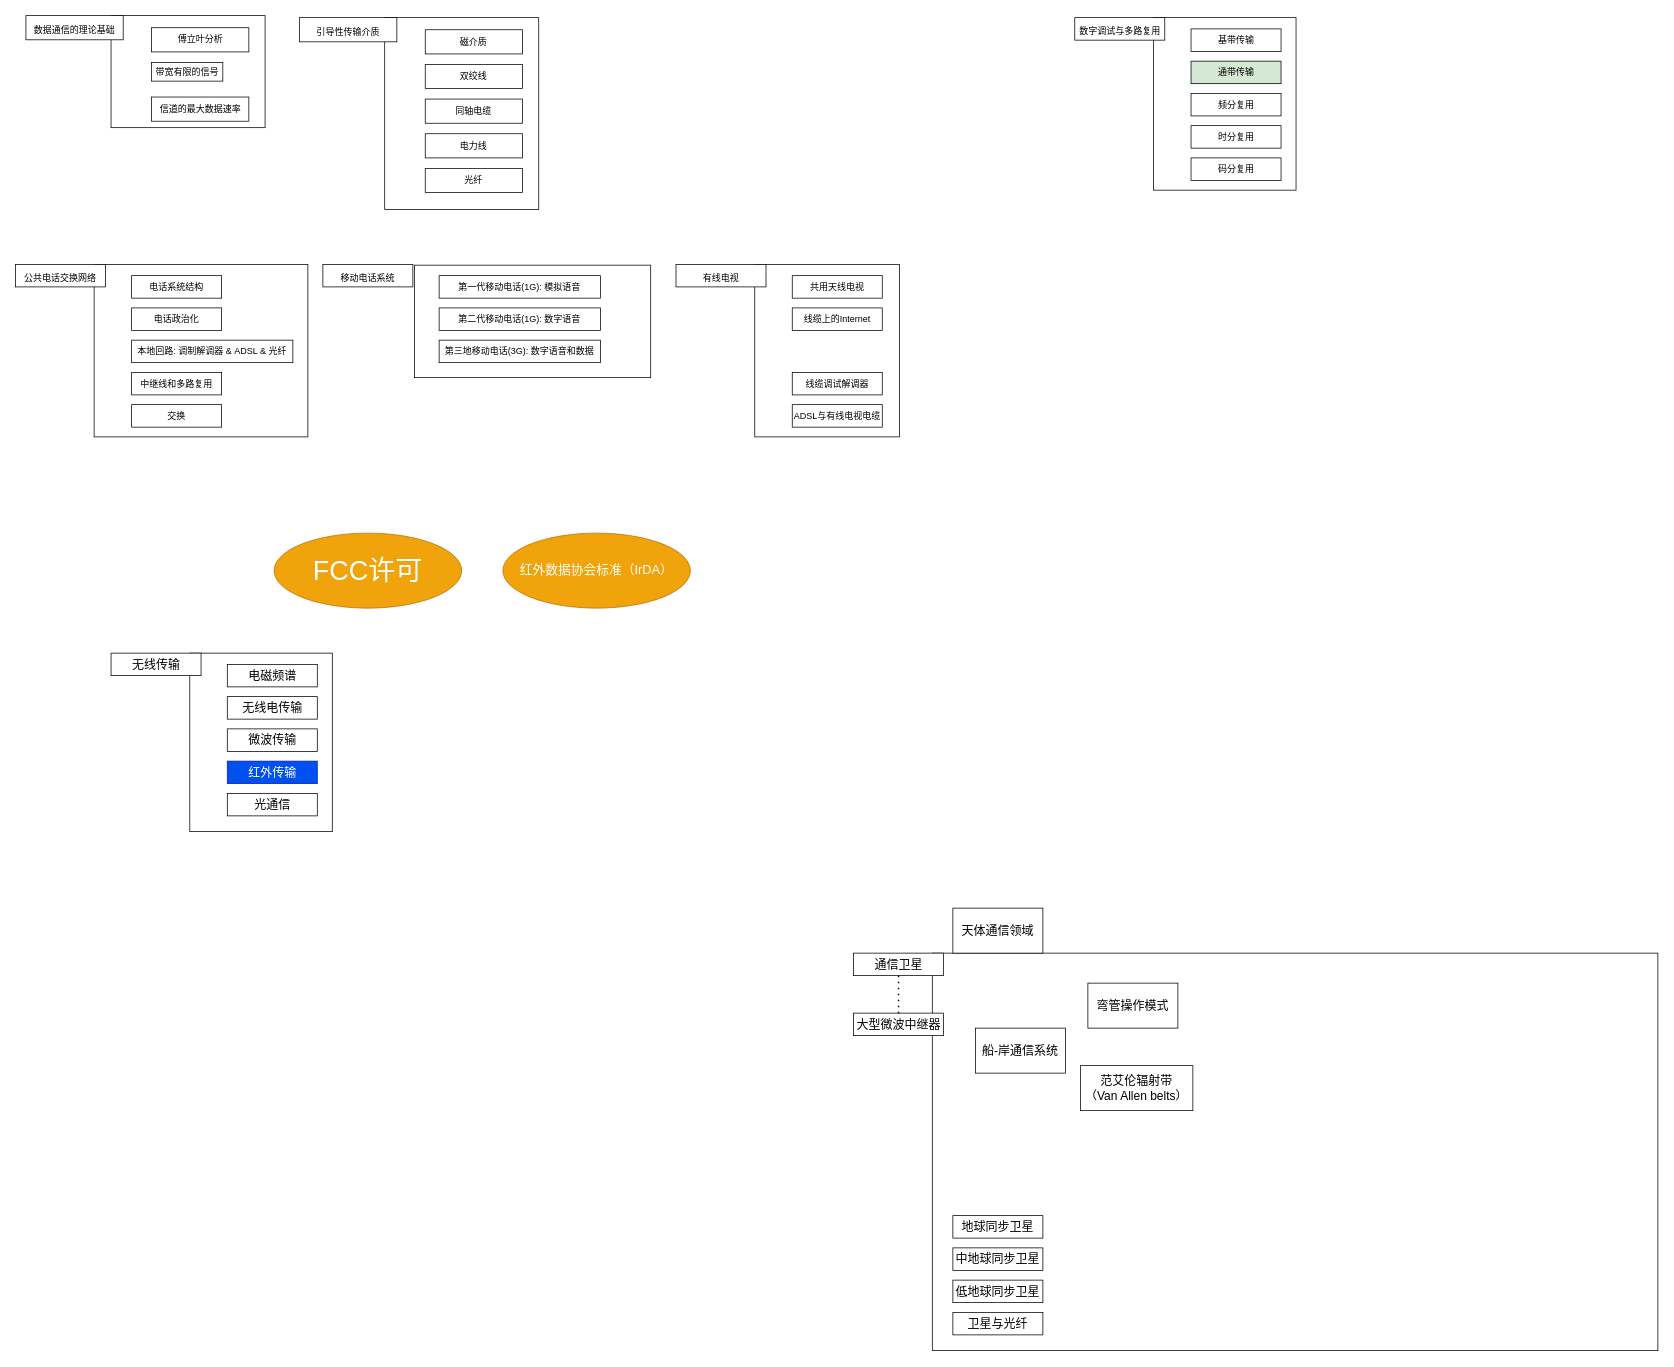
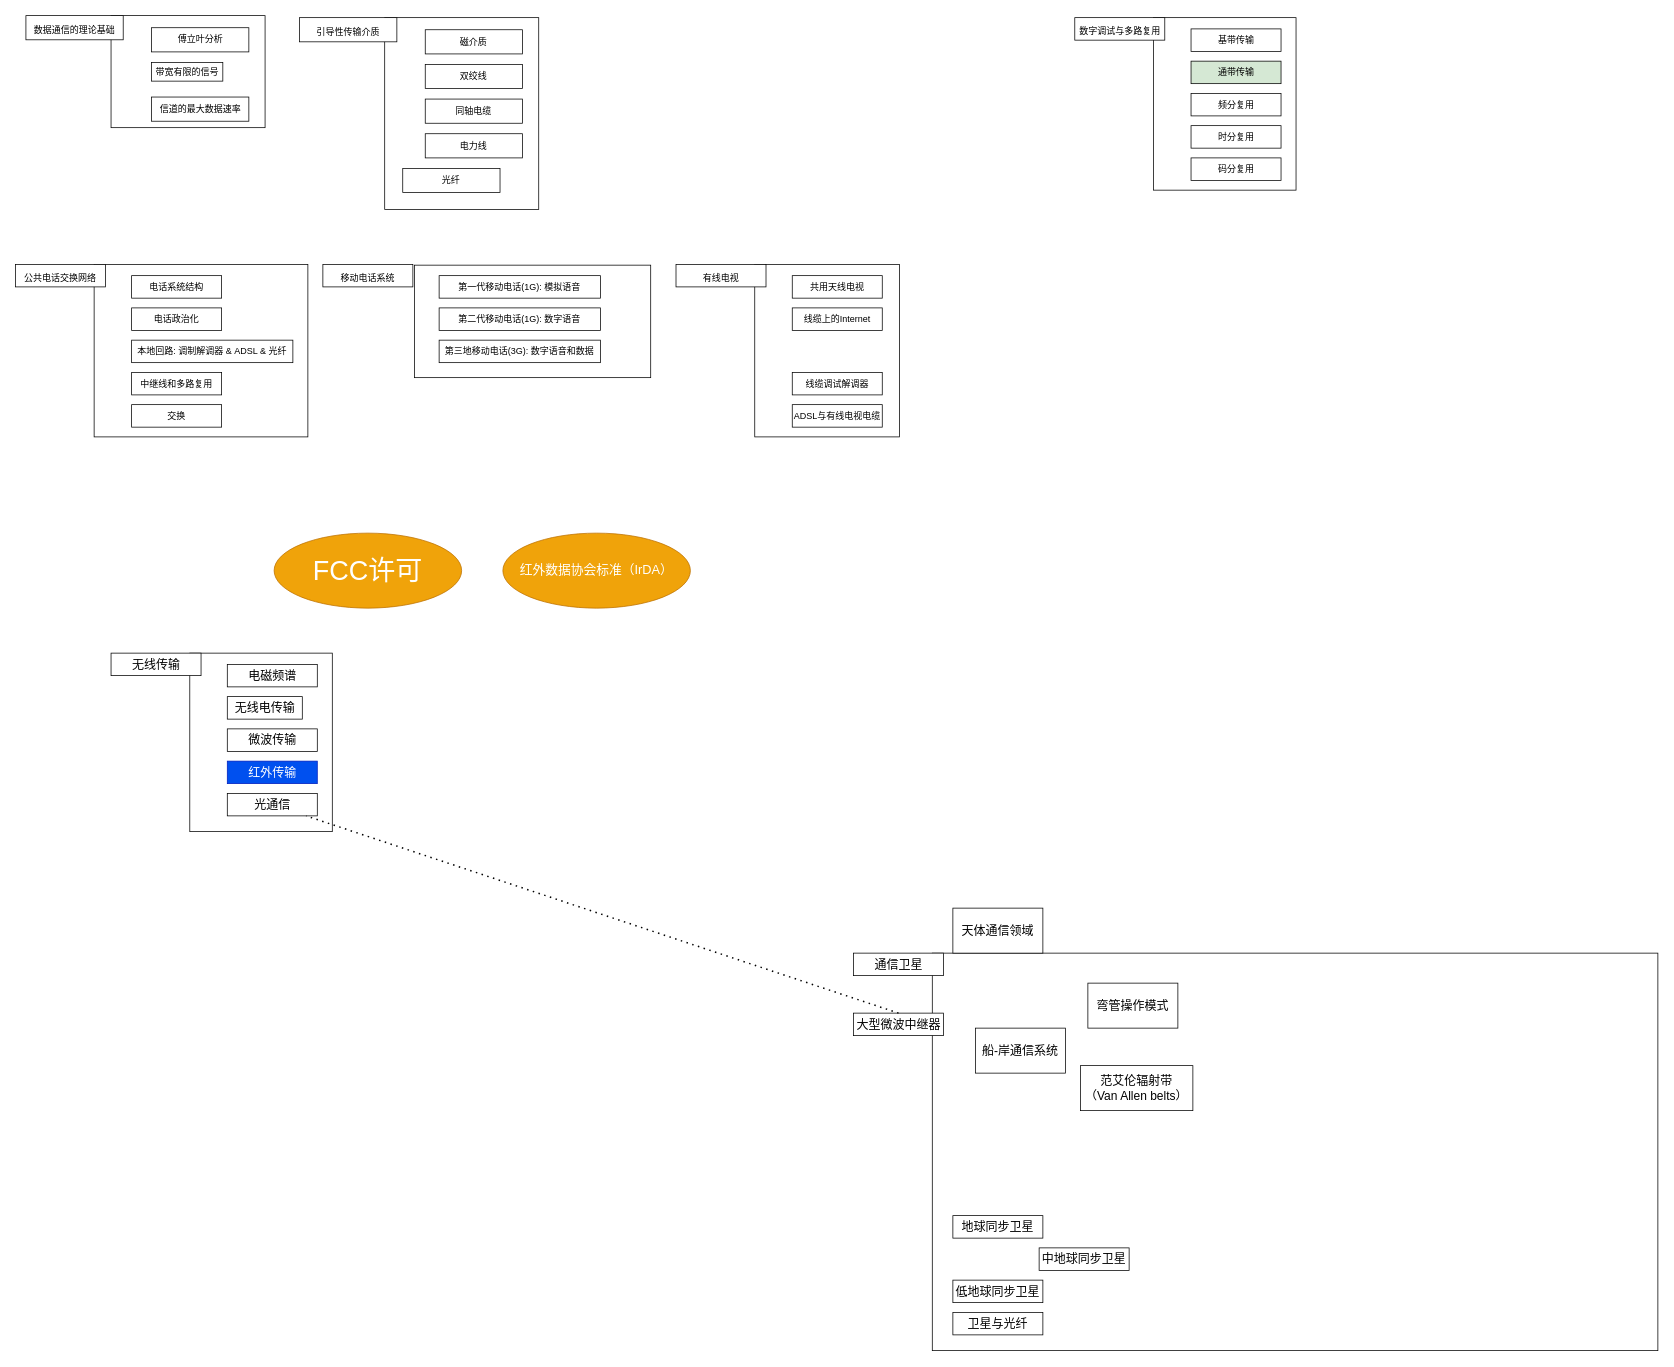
(474, 180) -> (451, 180)
(272, 708) -> (265, 708)
(899, 992) -> (601, 914)
(998, 1259) -> (1084, 1259)
